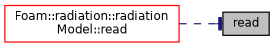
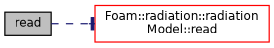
(198, 24) -> (70, 24)
